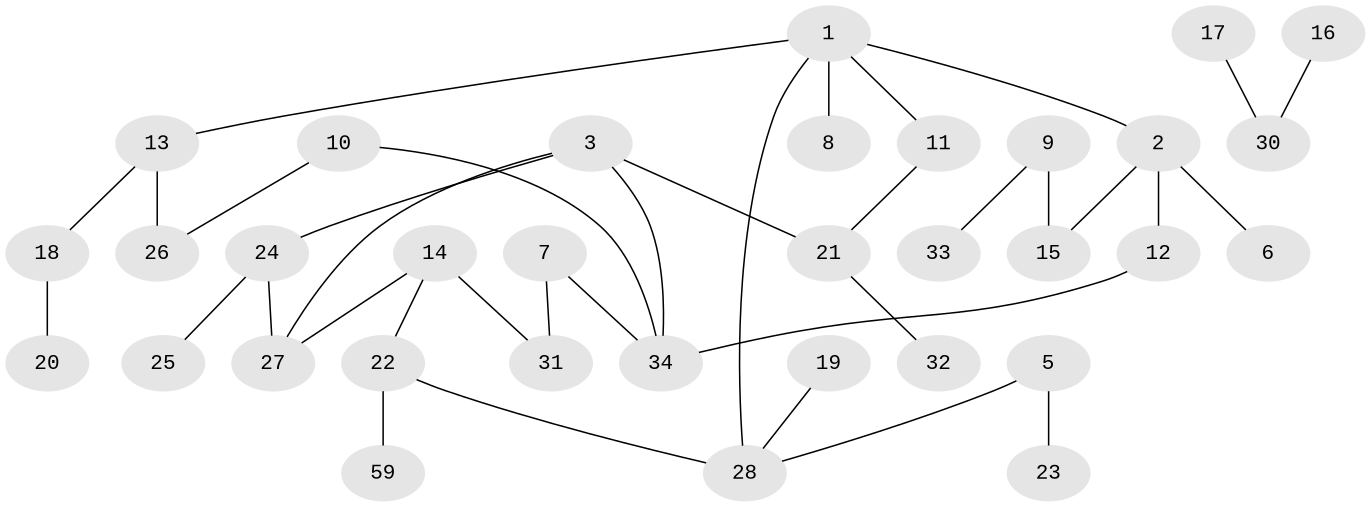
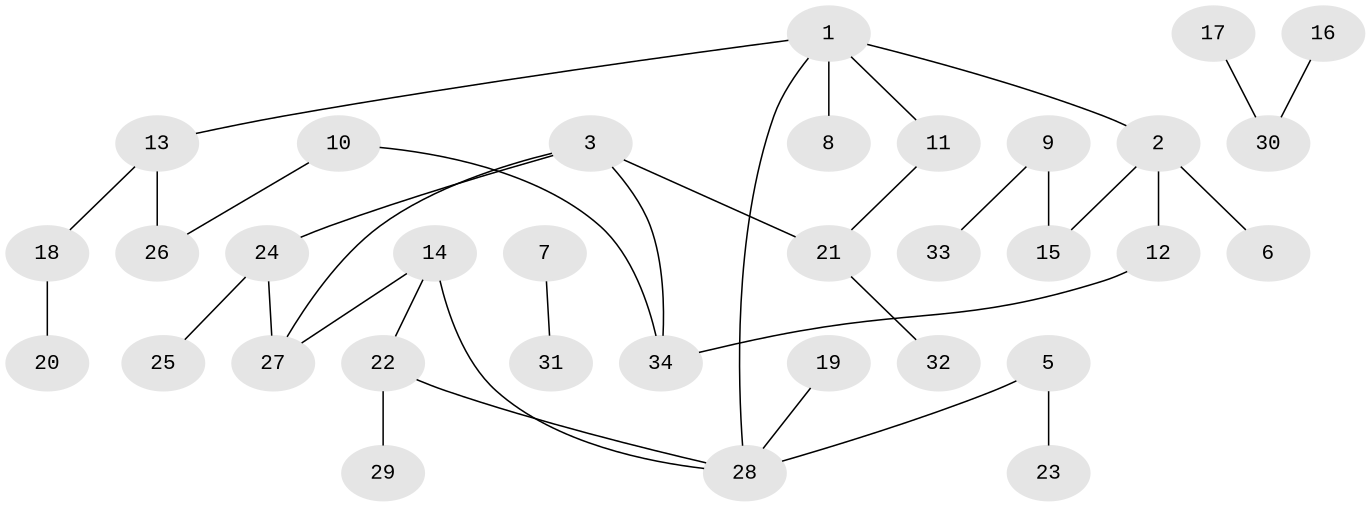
(493, 308) -> (508, 400)
(603, 308) -> none
(383, 473) -> (383, 473)
